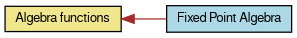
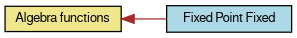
(229, 19) -> (229, 19)
